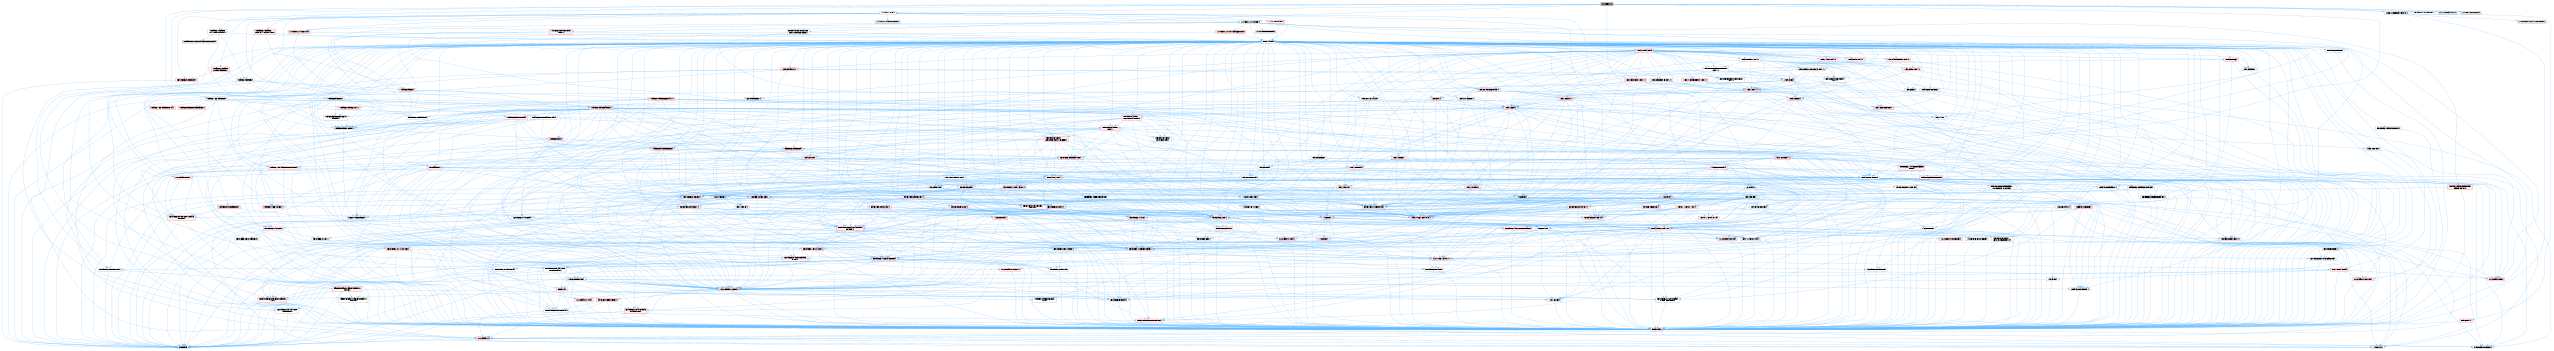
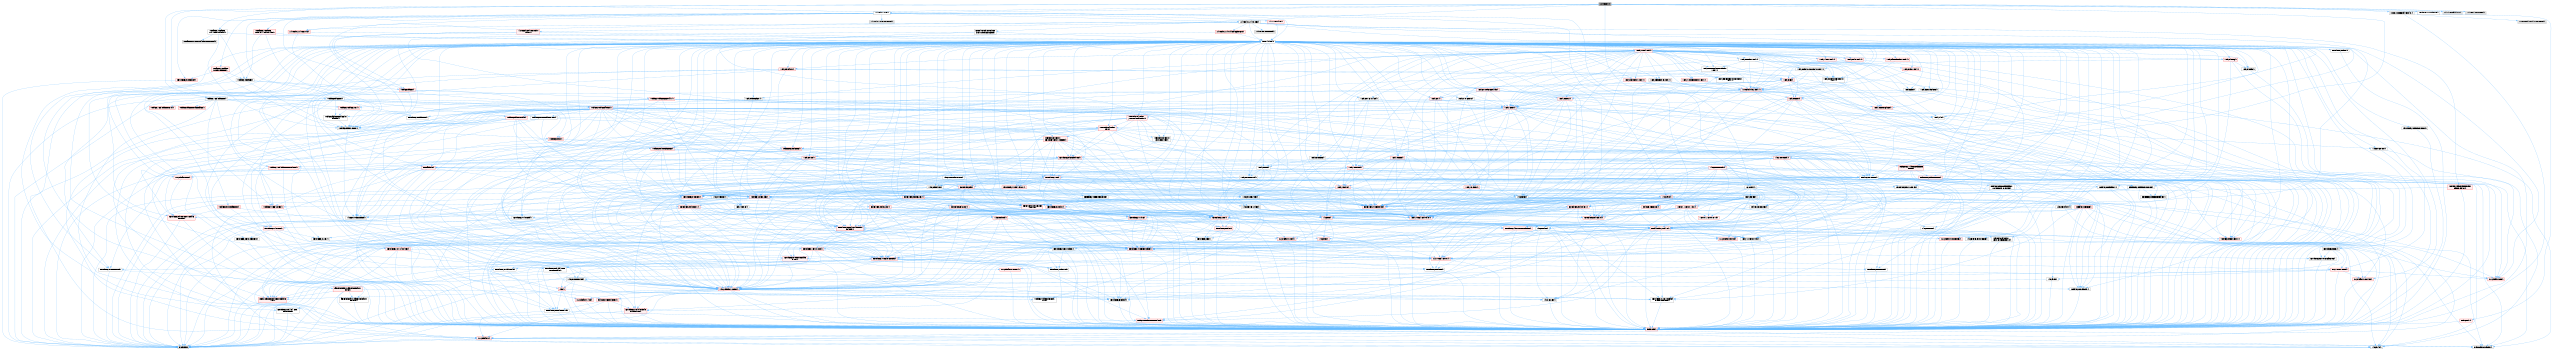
(1752, 90) -> (1751, 90)
(562, 289) -> (562, 289)
